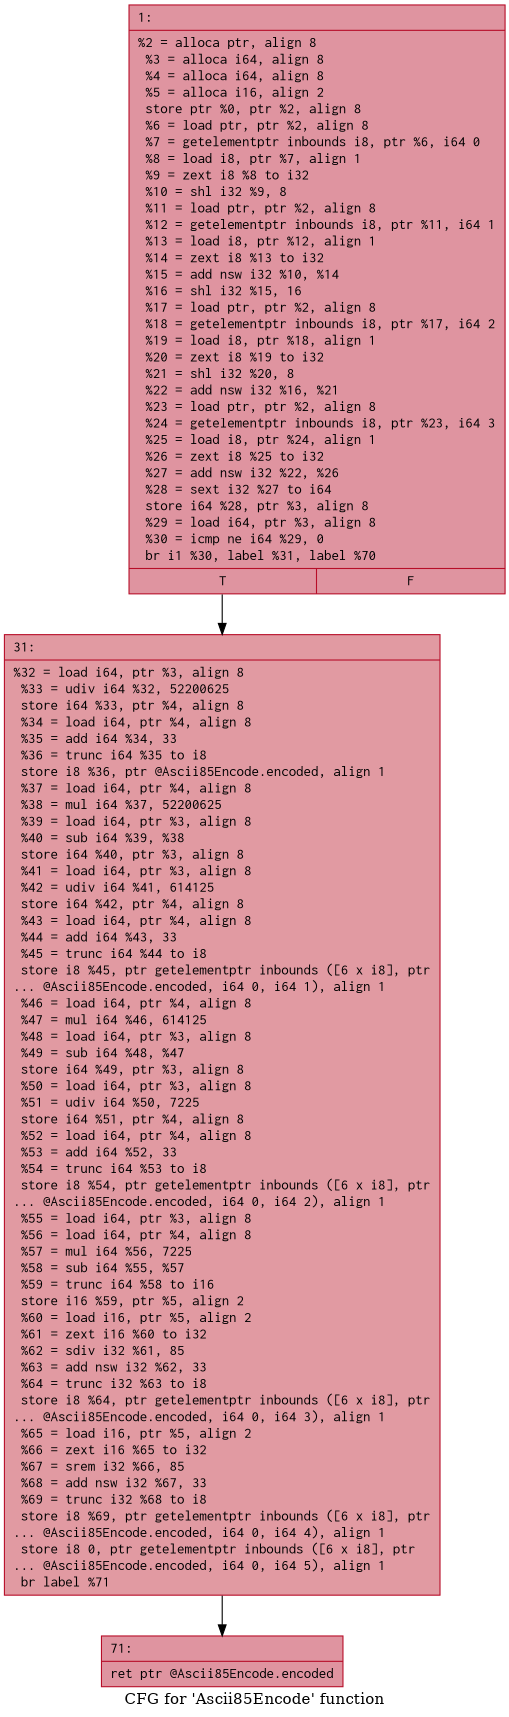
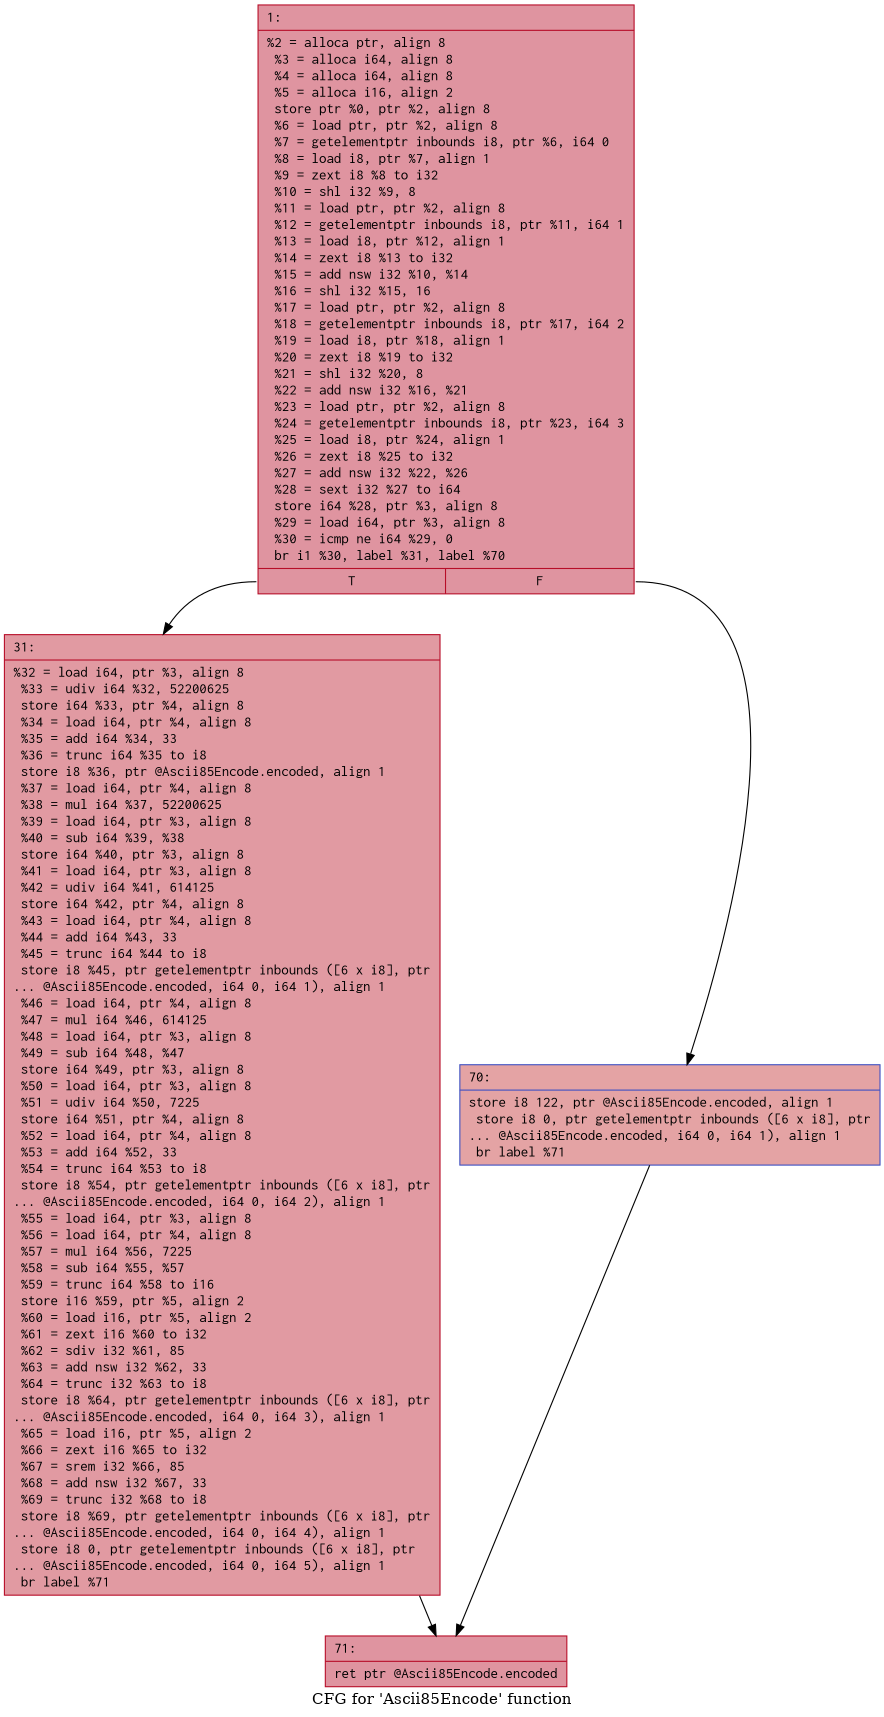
none -> (670, 1115)
